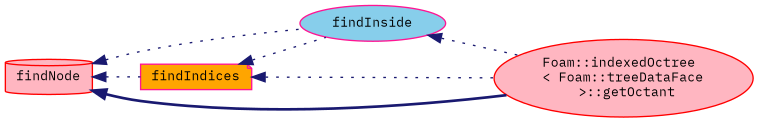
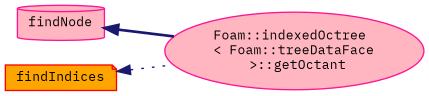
(373, 23) -> none
(49, 77) -> (61, 23)
(123, 77) -> none
(196, 77) -> (61, 78)
(624, 78) -> (294, 51)
